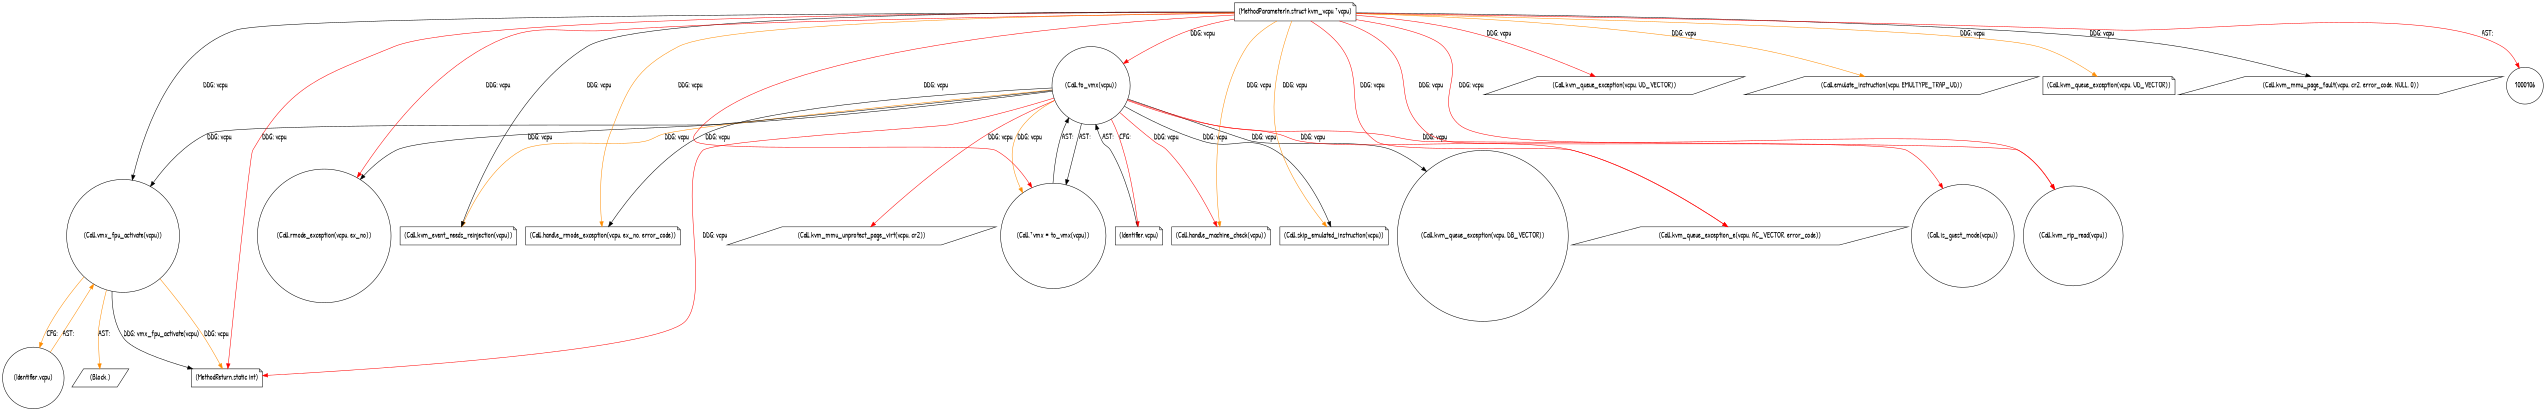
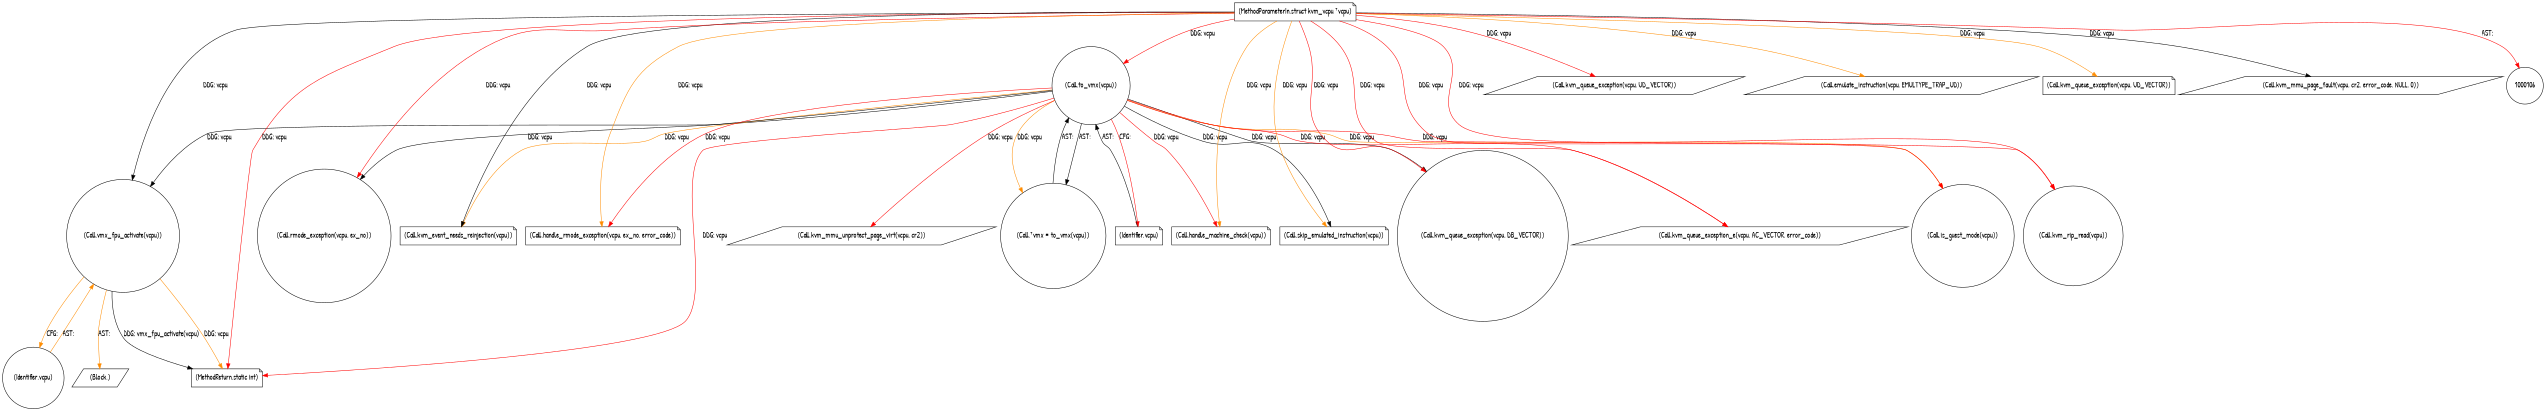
(782, 83) -> (1316, 127)
(812, 109) -> (812, 109)
none -> (1331, 135)
